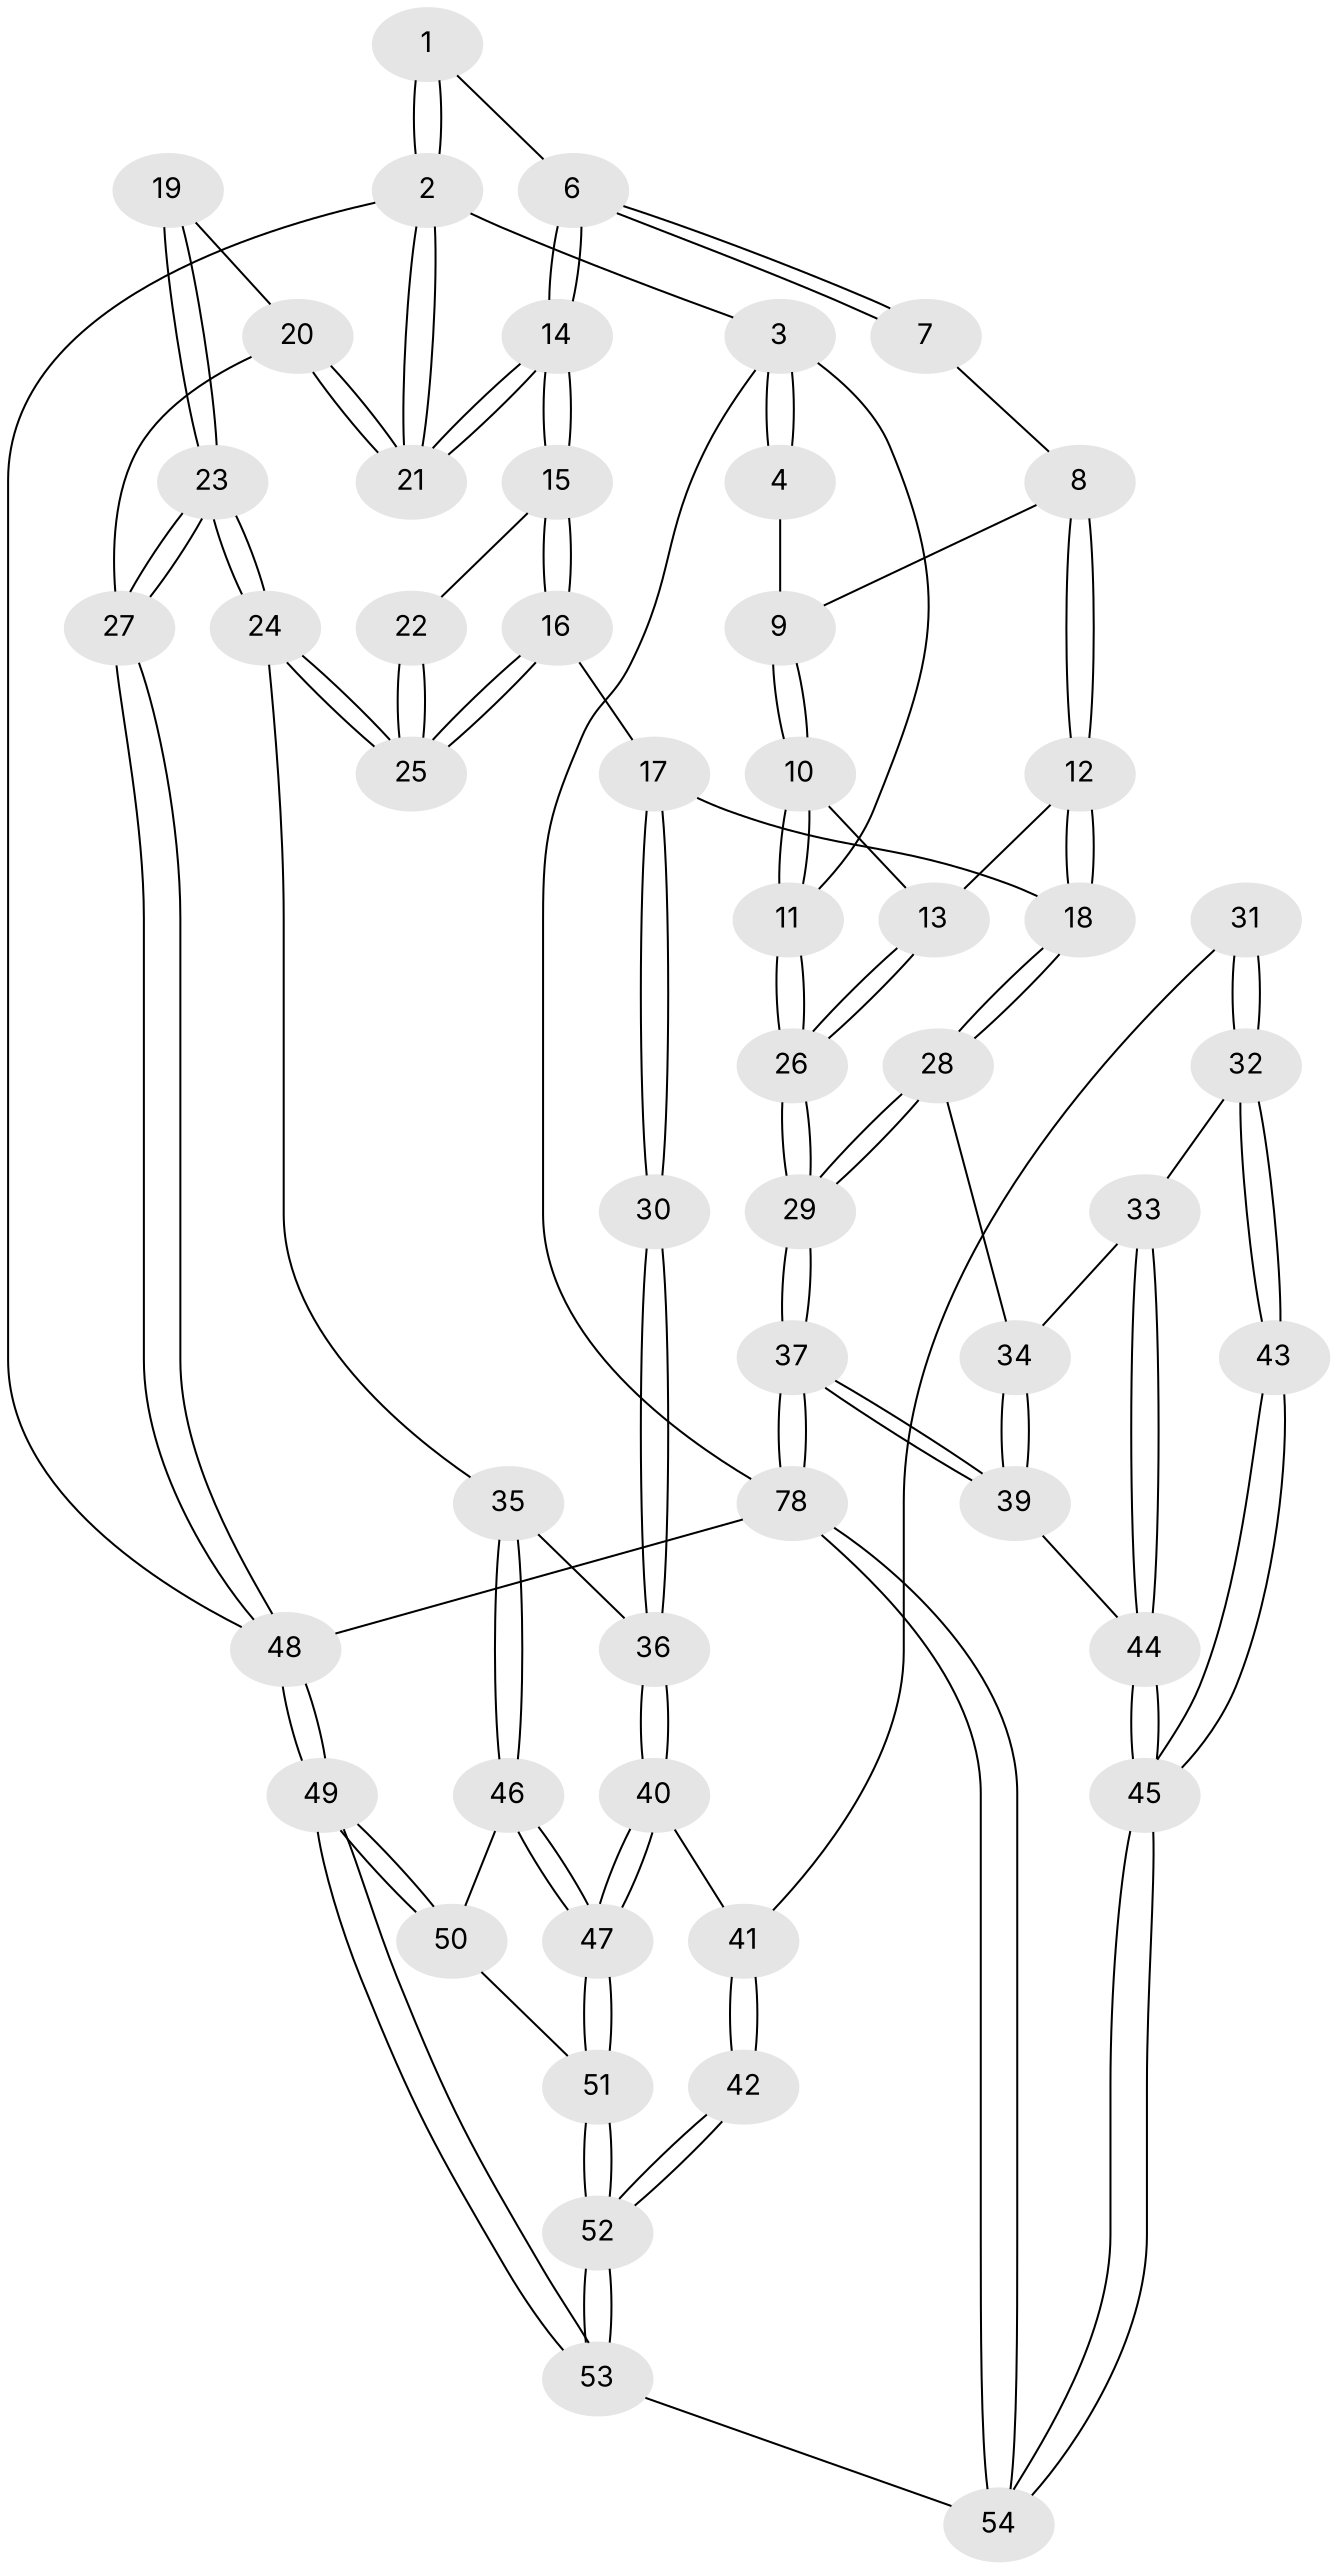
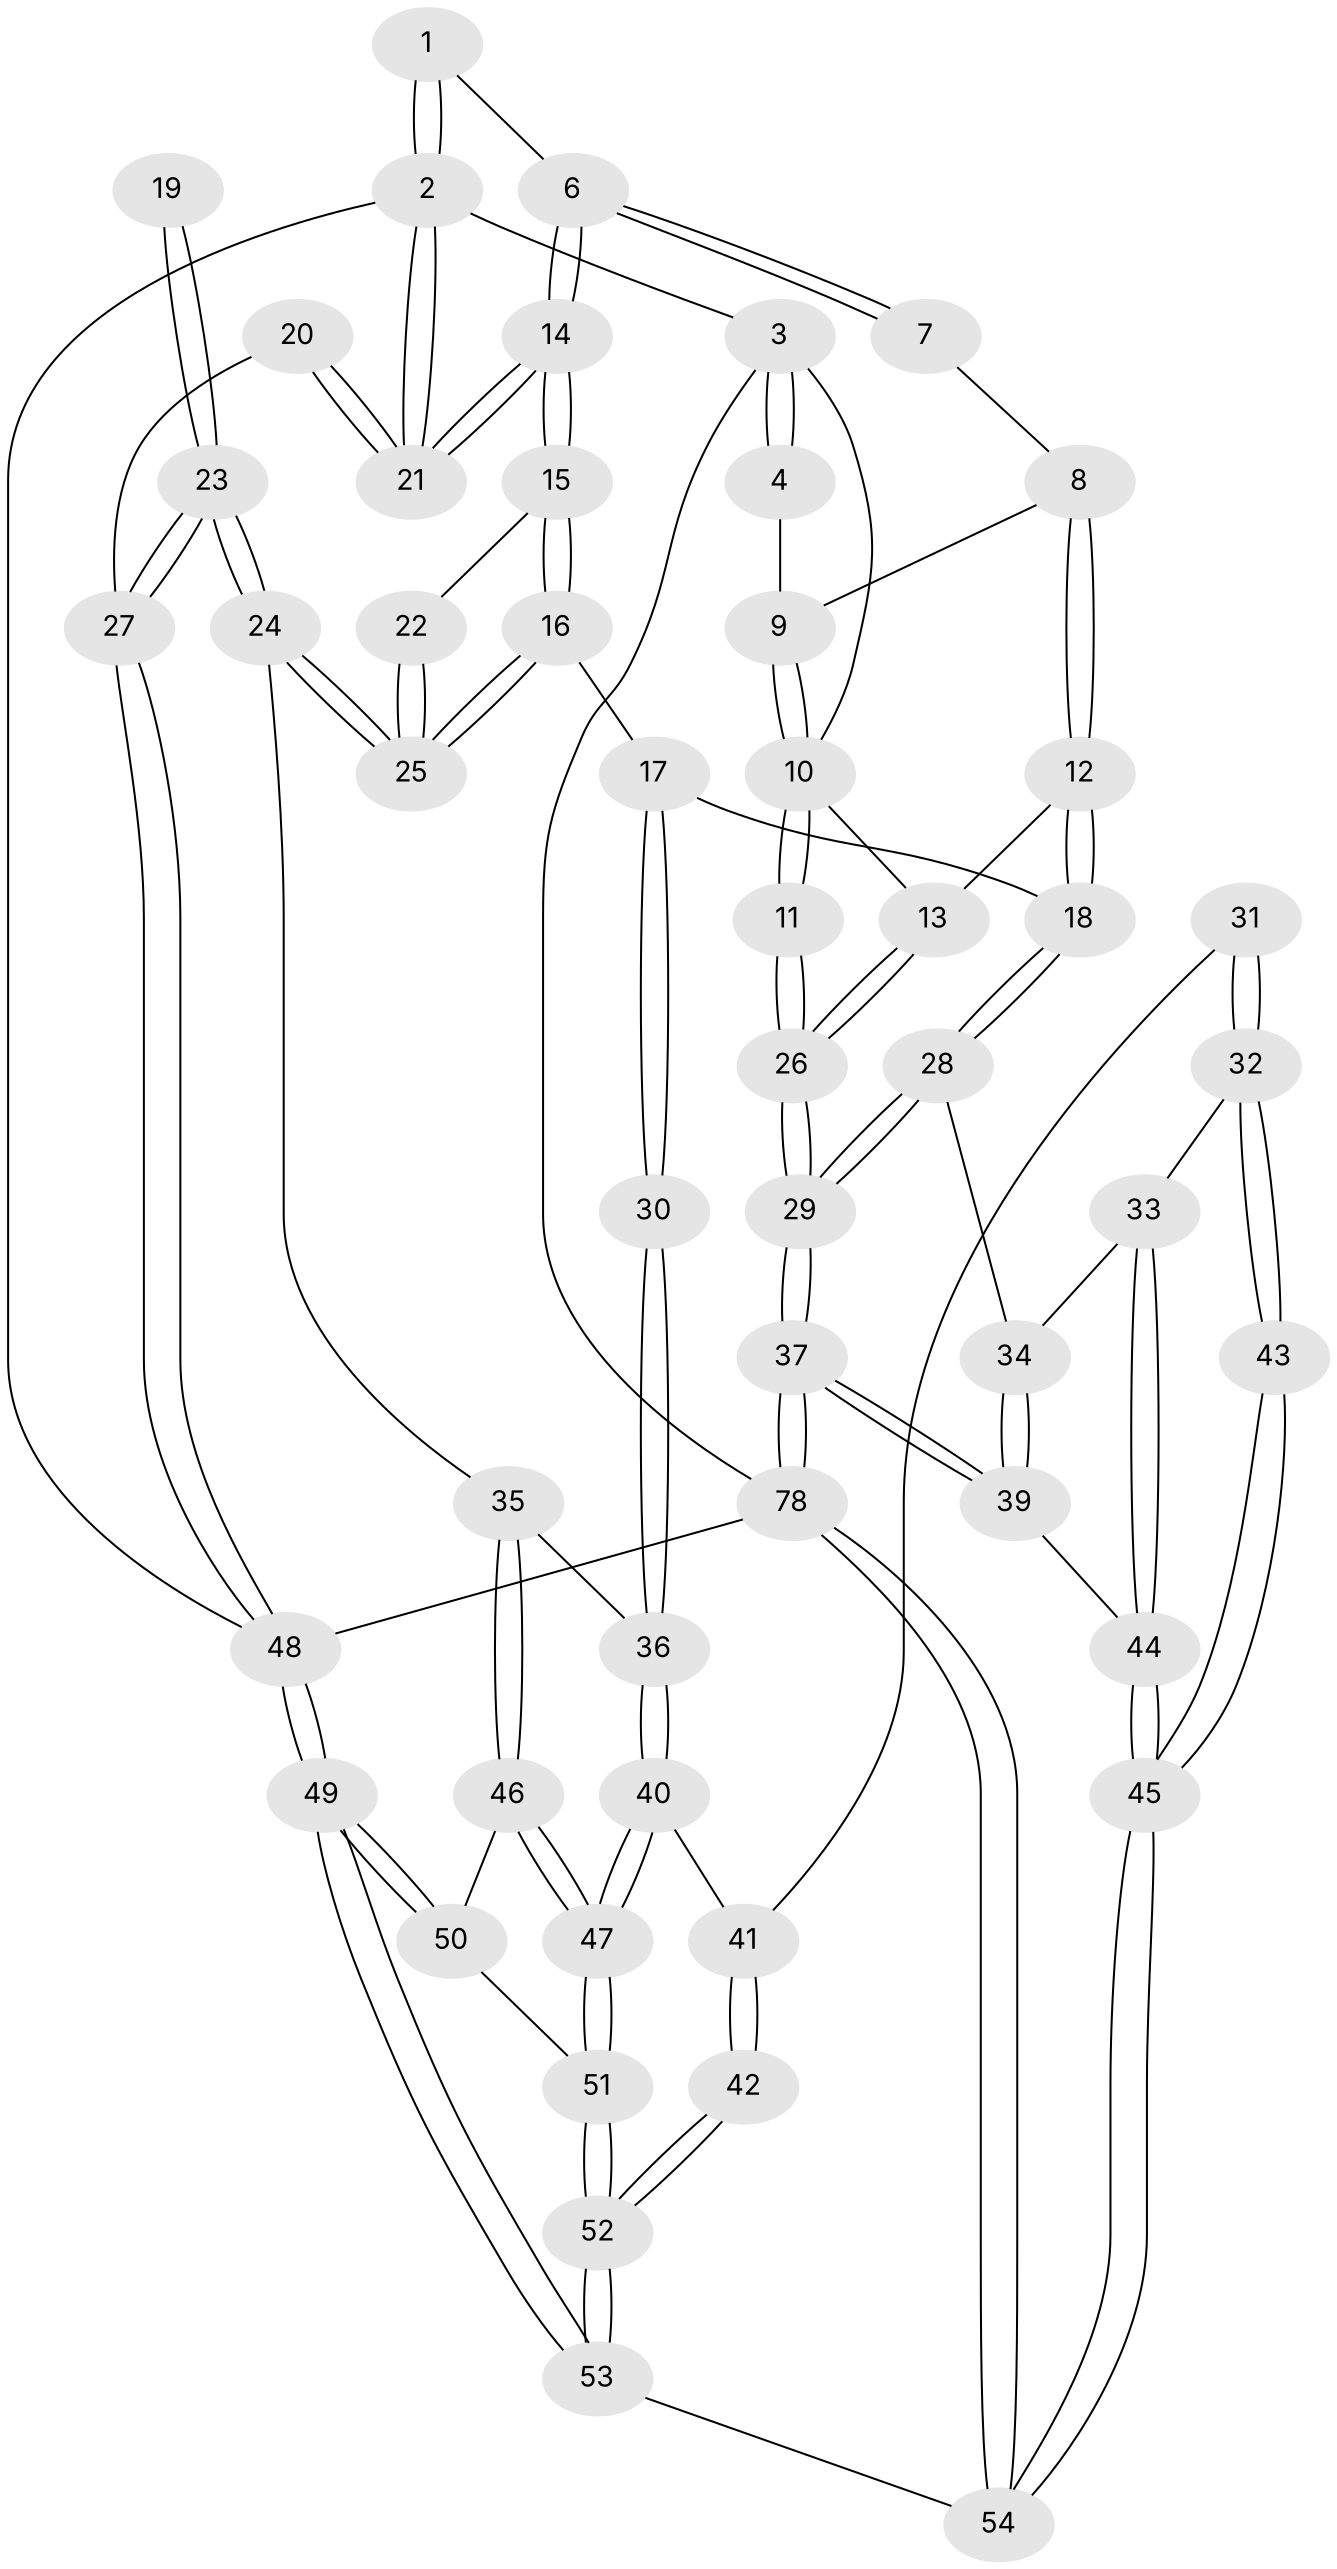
(233, 263) -> none
(928, 622) -> (872, 551)
